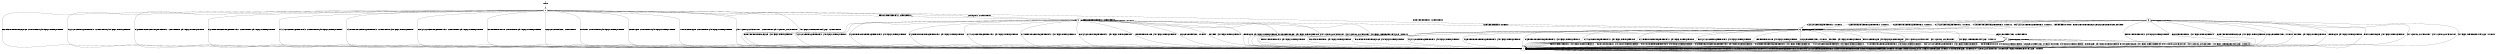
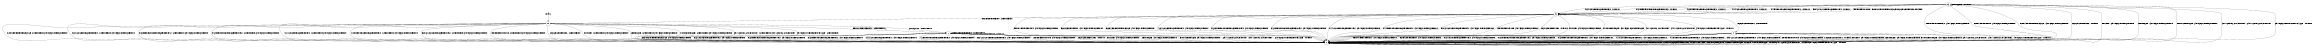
(545, 4) -> (548, 14)
(1439, 25) -> none
